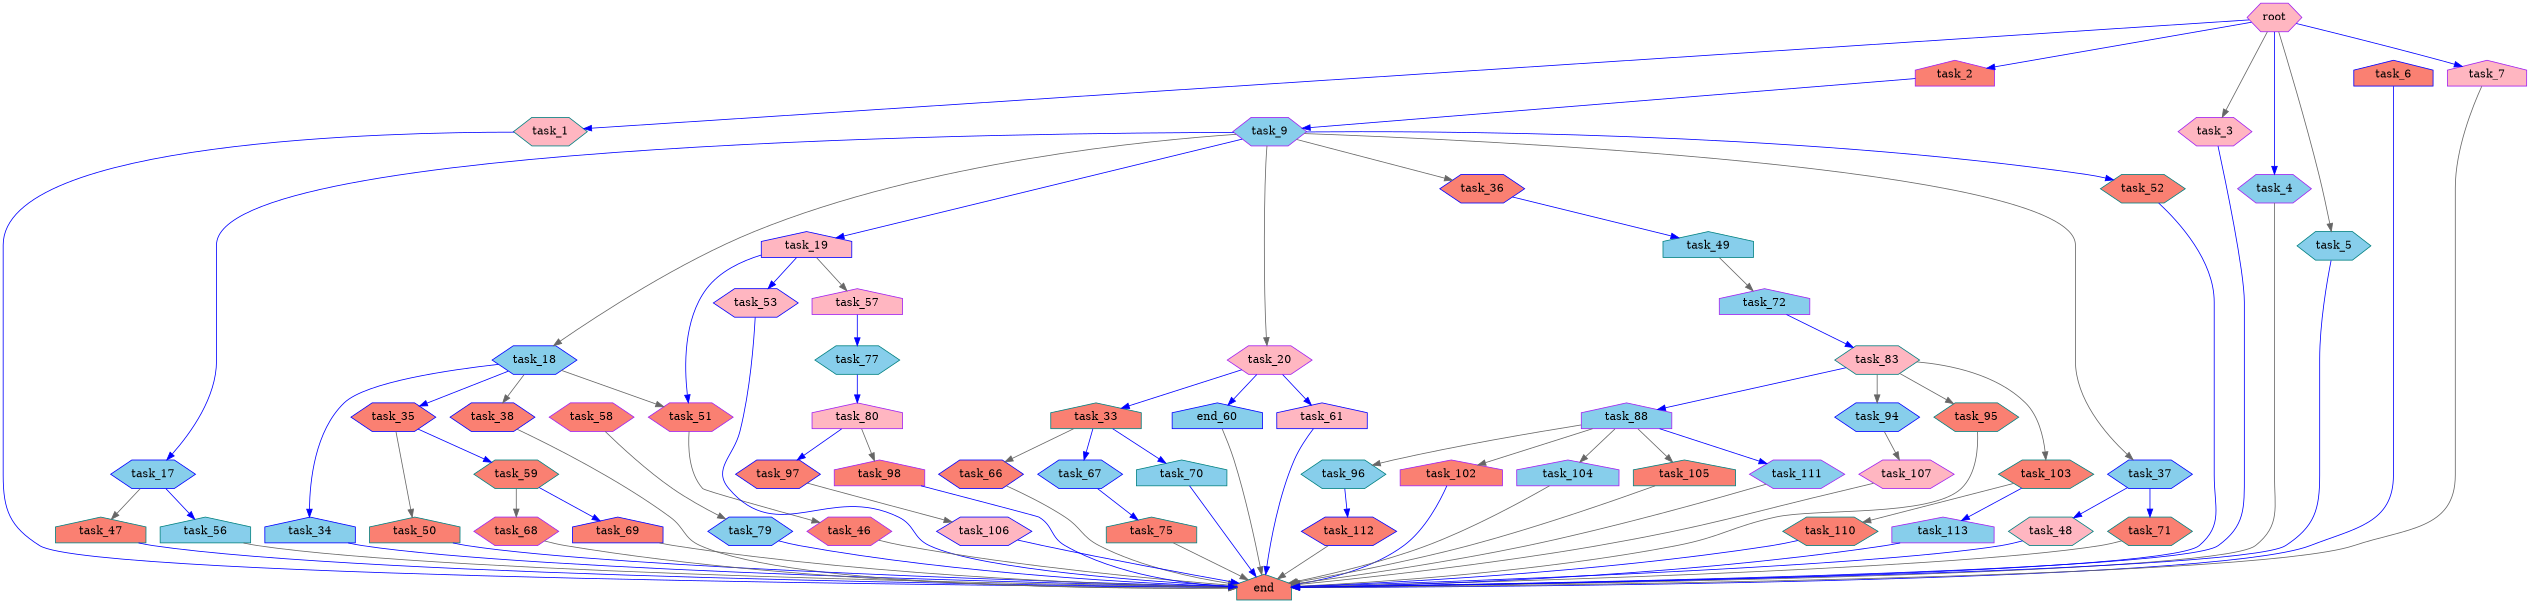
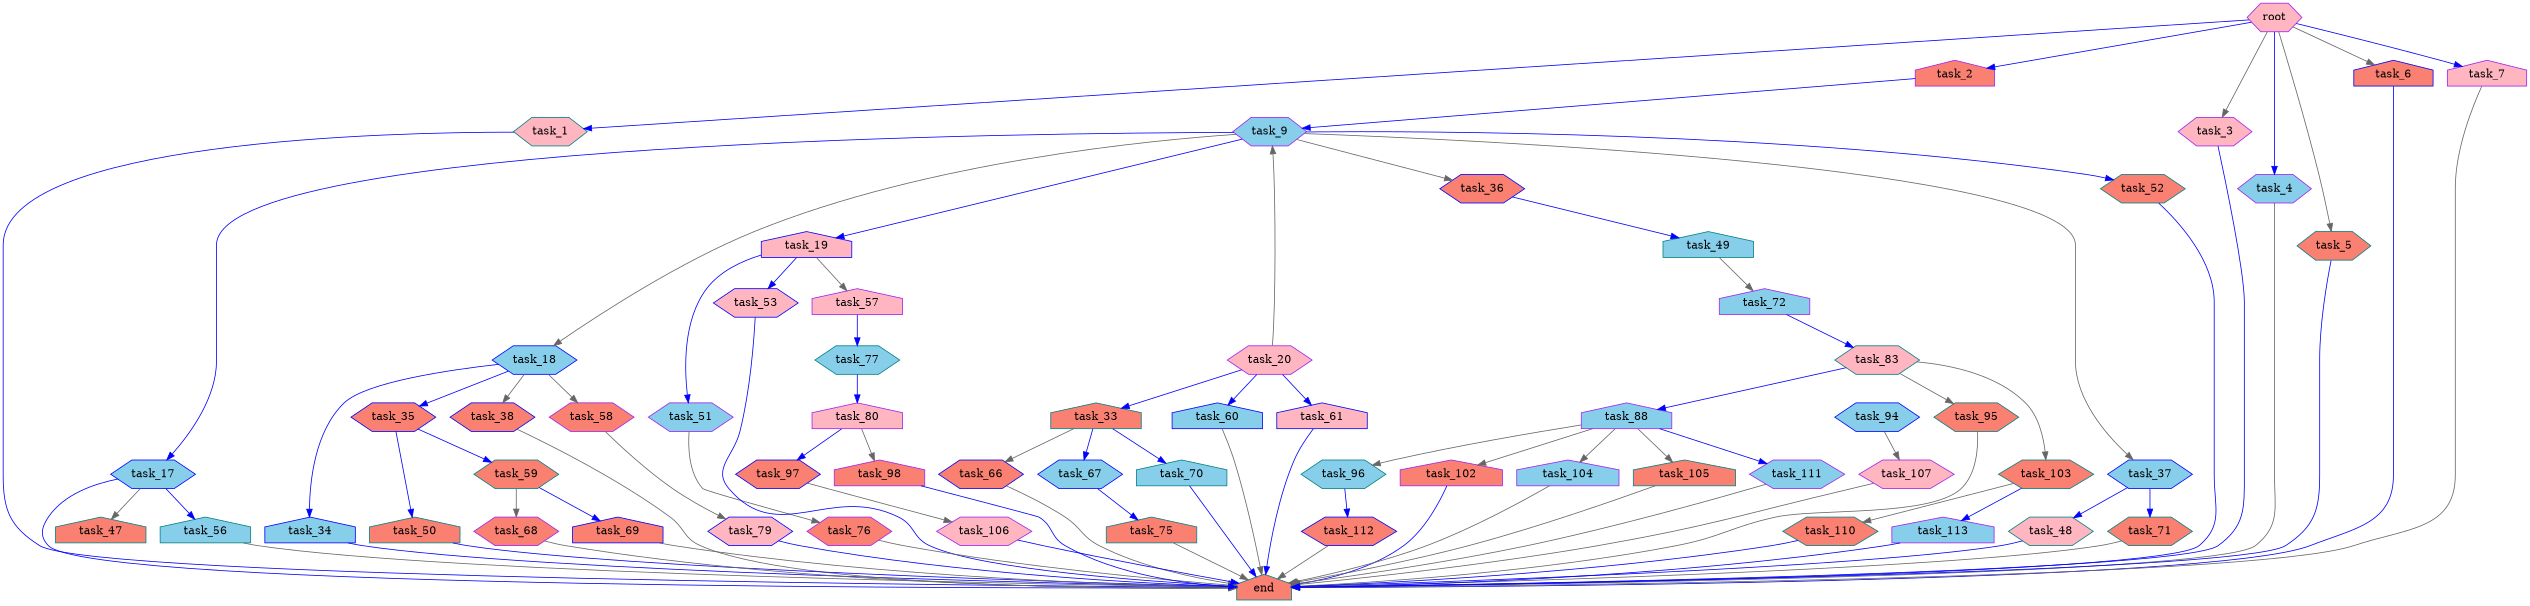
none -> (2330, 44)
(1264, 242) -> (1275, 250)
(2334, 246) -> (2334, 246)
(1877, 385) -> none
(609, 387) -> (560, 386)
(691, 417) -> (691, 417)
(1217, 417) -> (1217, 417)
(403, 470) -> (403, 470)
(750, 531) -> (750, 531)
(849, 531) -> (849, 531)
(984, 531) -> (984, 531)
(492, 570) -> (581, 583)
